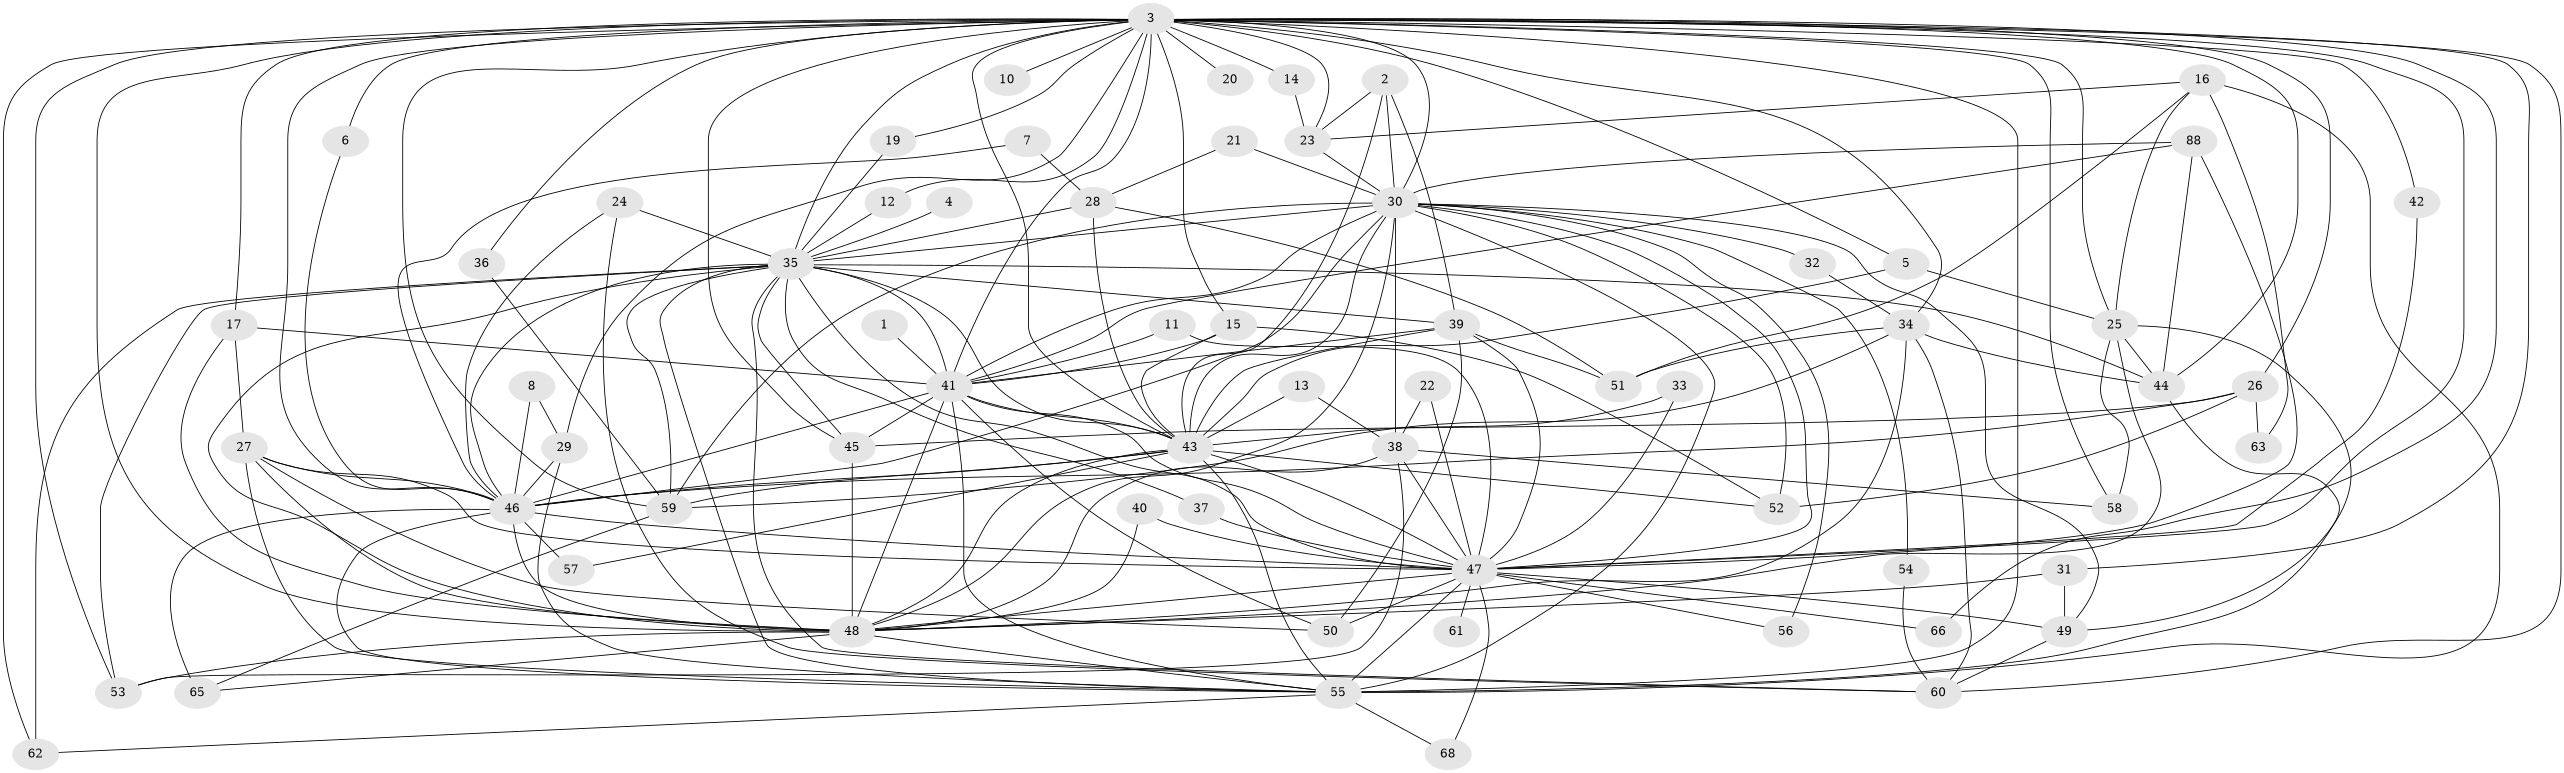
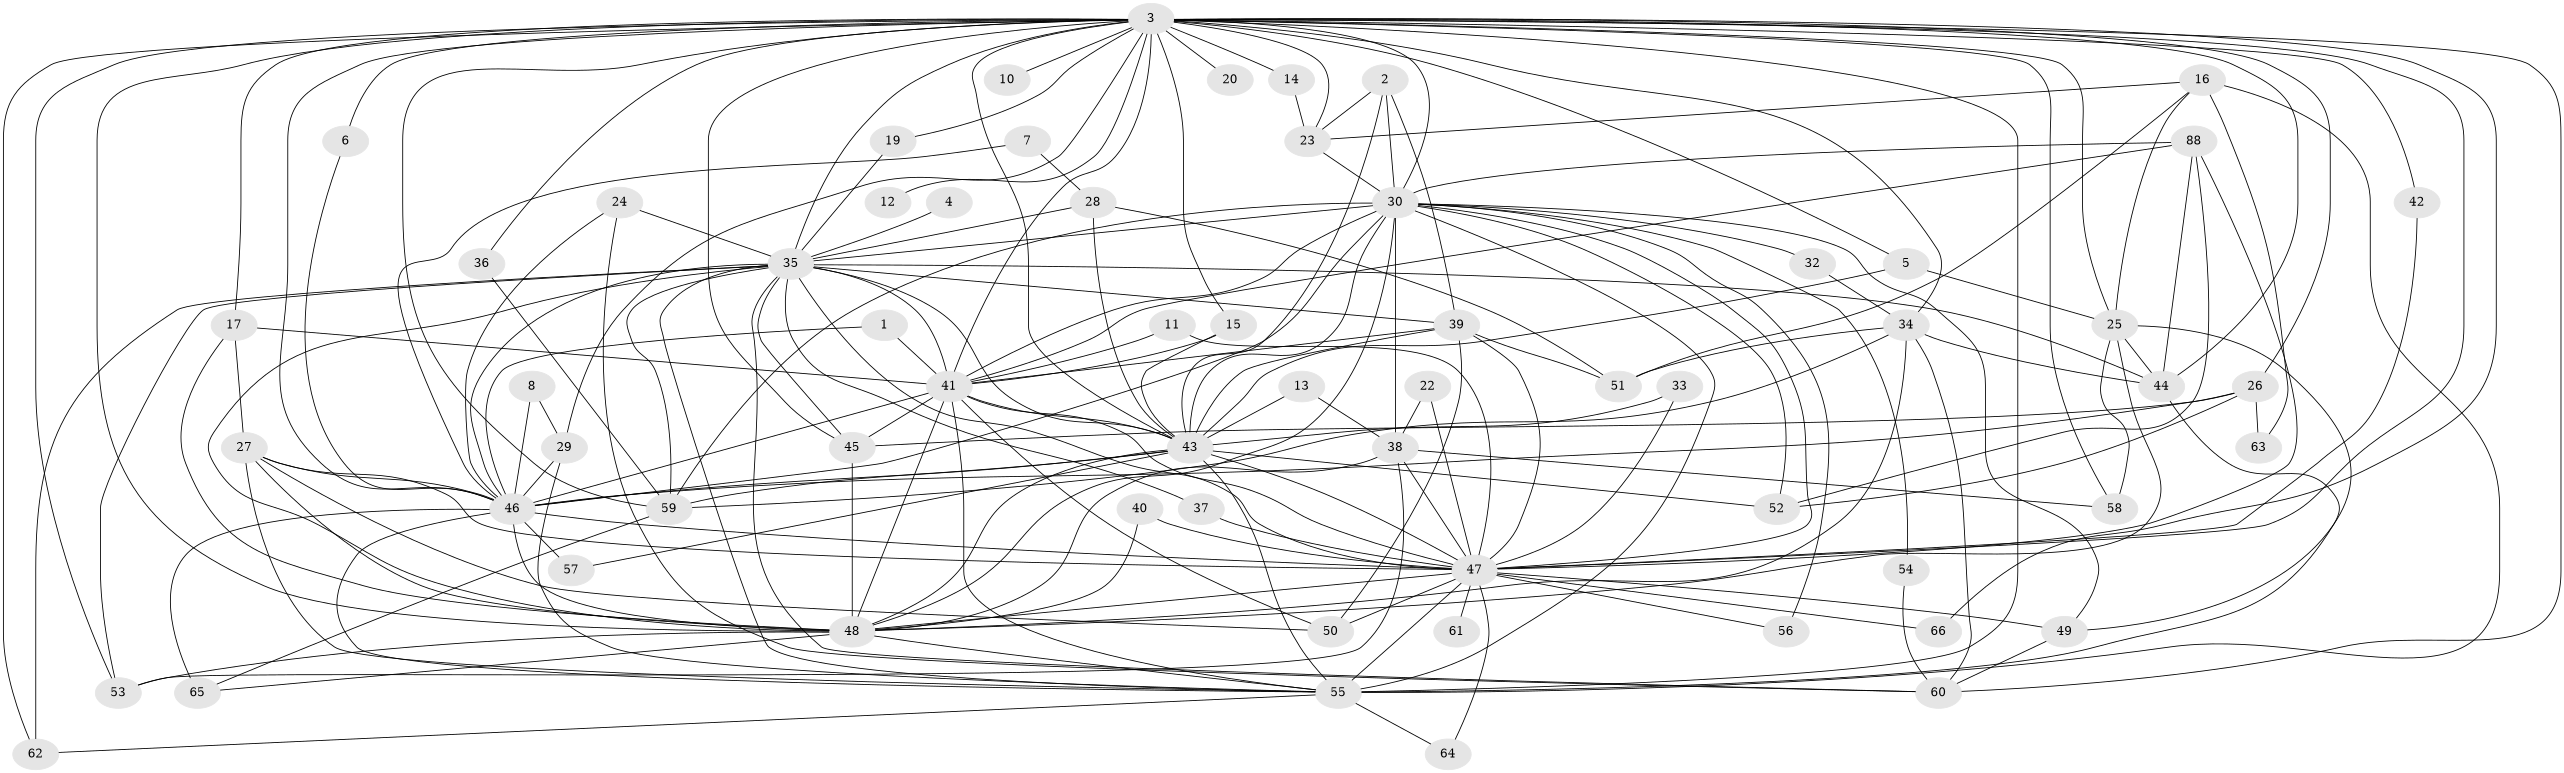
(1235, 141) -> none
(840, 233) -> none
none -> (615, 345)
(1509, 368) -> (2119, 429)
(2065, 570) -> none
(1448, 754) -> (1448, 754)
